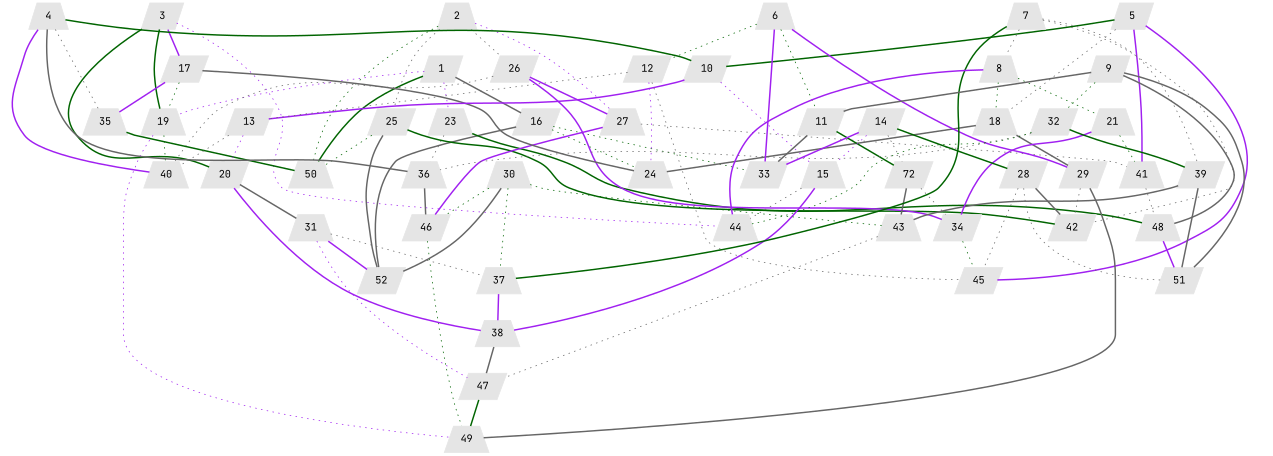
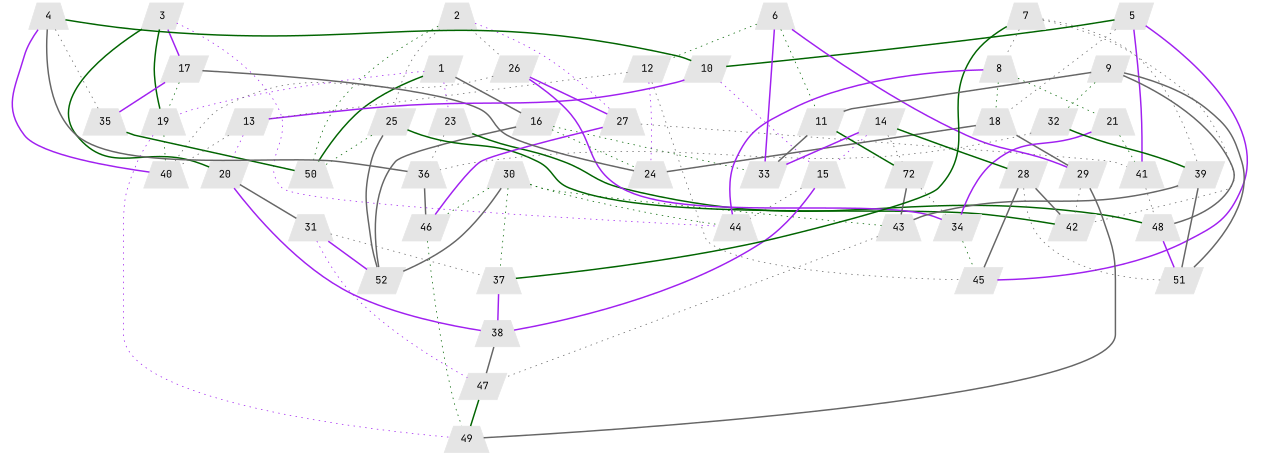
(878, 163) -> (624, 208)
(1001, 228) -> (1001, 228)
